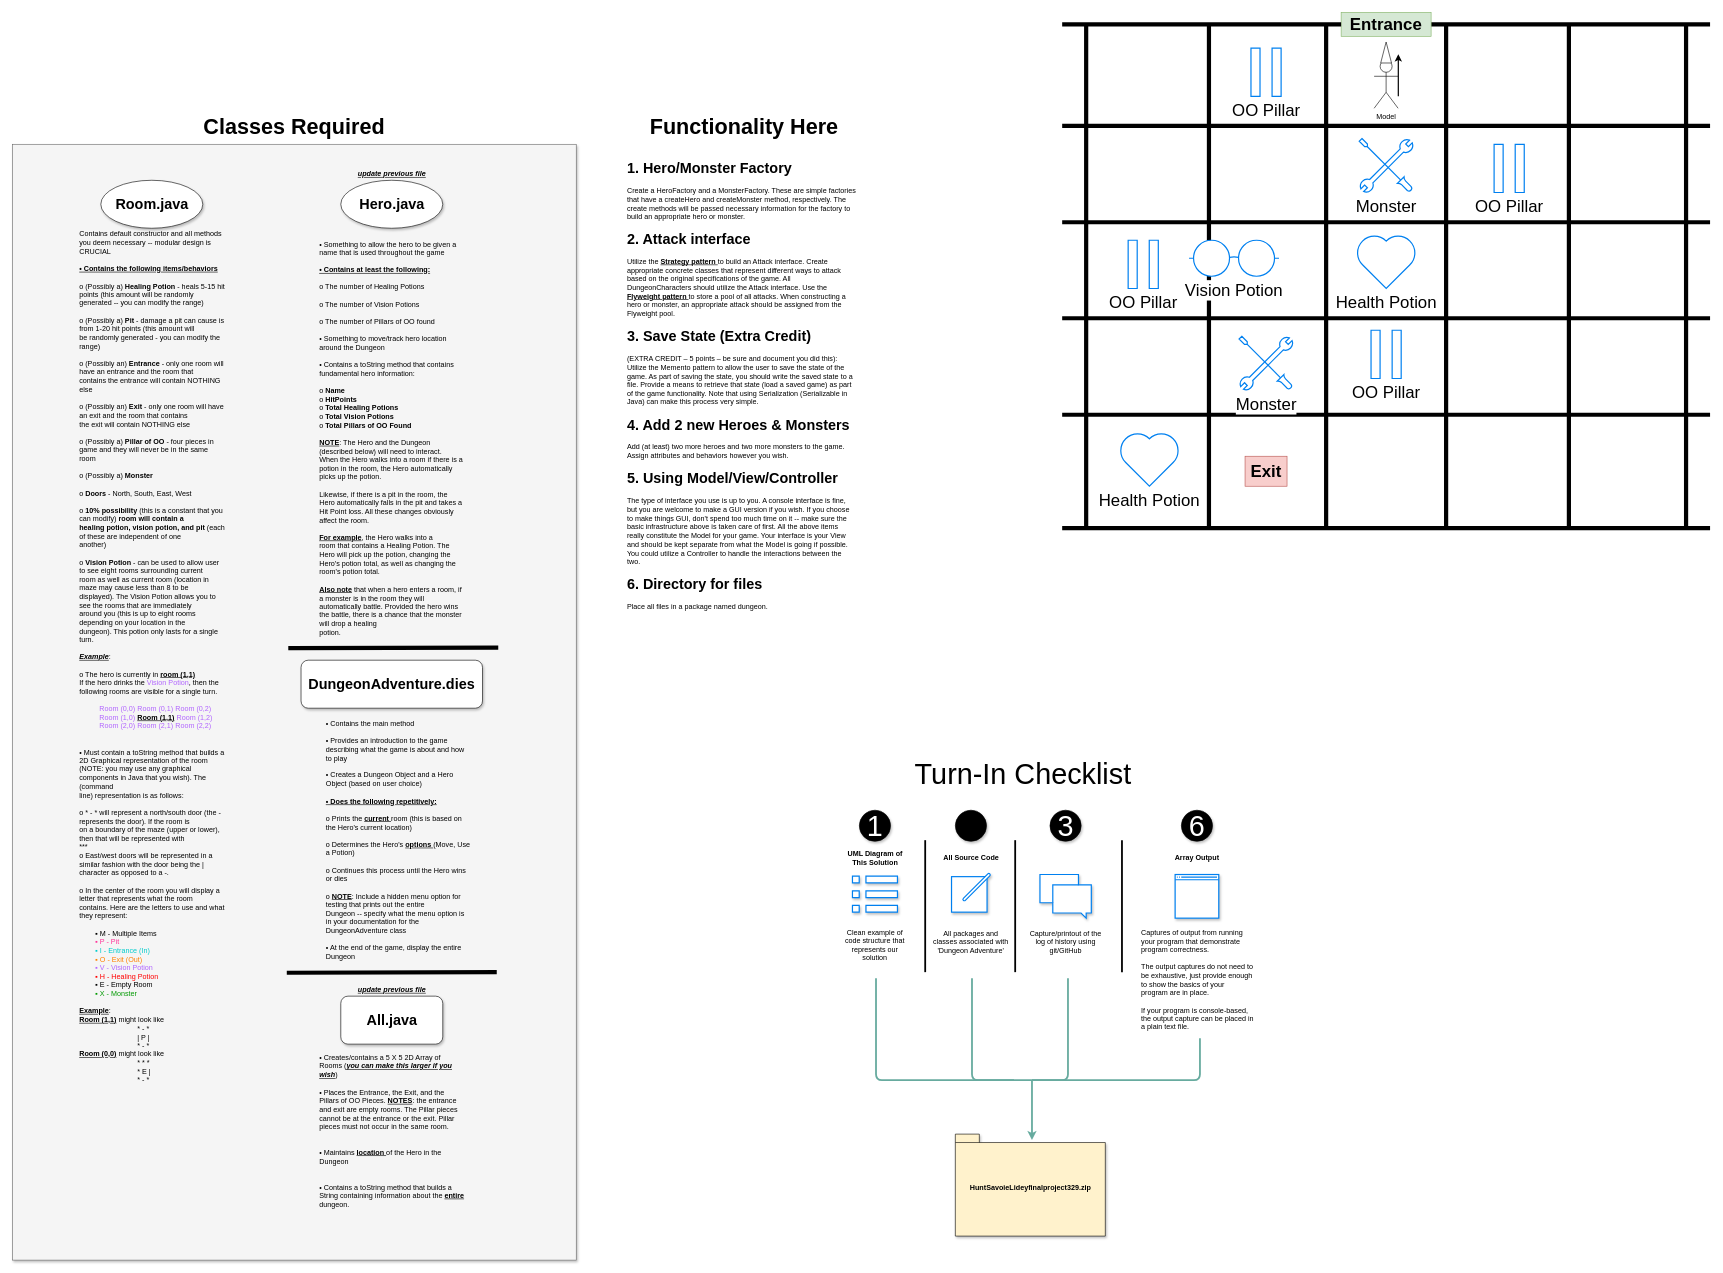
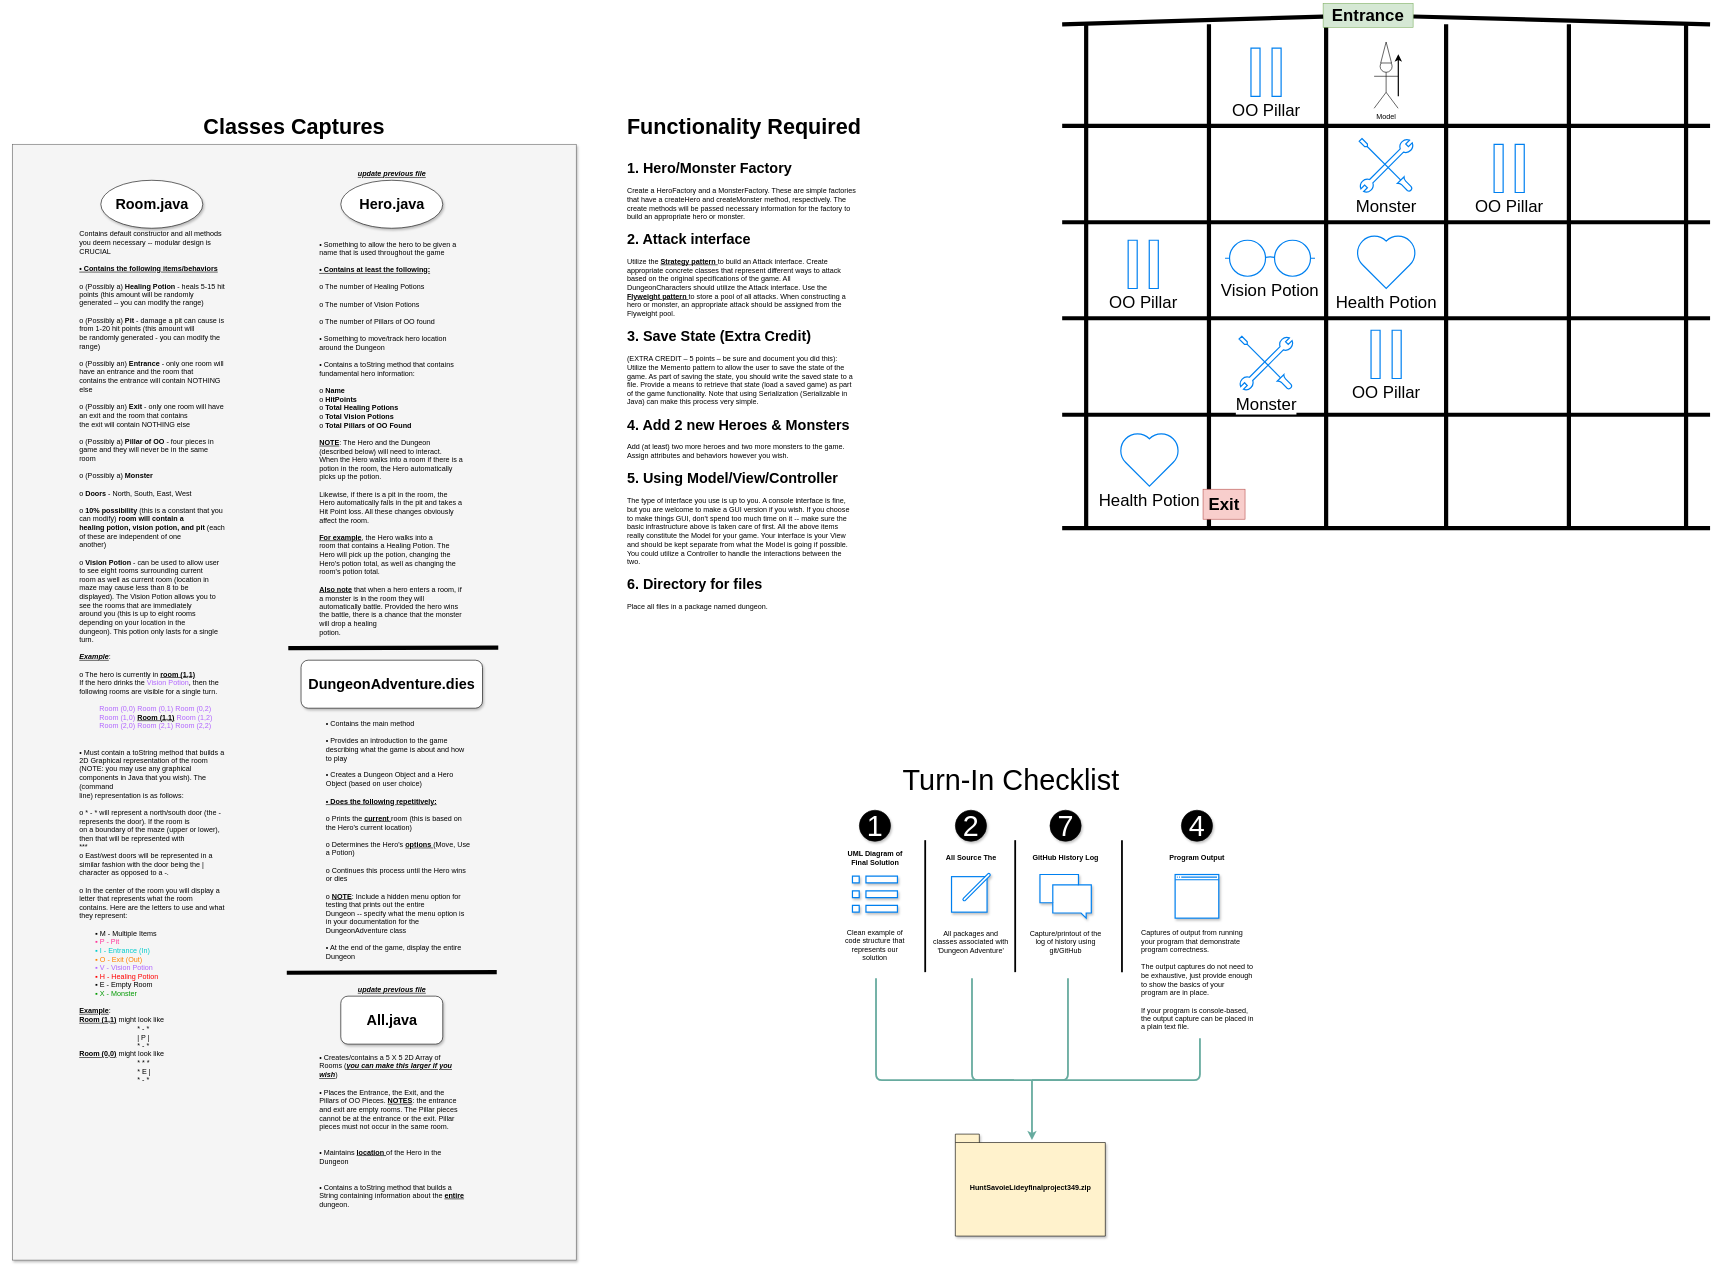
(1386, 24) -> (1368, 15)
(294, 126) -> (294, 126)
(744, 126) -> (744, 126)
(1234, 258) -> (1270, 258)
(1266, 471) -> (1224, 504)
(1023, 774) -> (1011, 780)
none -> (971, 826)
(1066, 826) -> (1066, 826)
(1197, 826) -> (1197, 826)
(875, 858) -> (875, 858)
(971, 858) -> (971, 858)
none -> (1066, 858)
(1197, 858) -> (1197, 858)
(1031, 1188) -> (1031, 1188)
